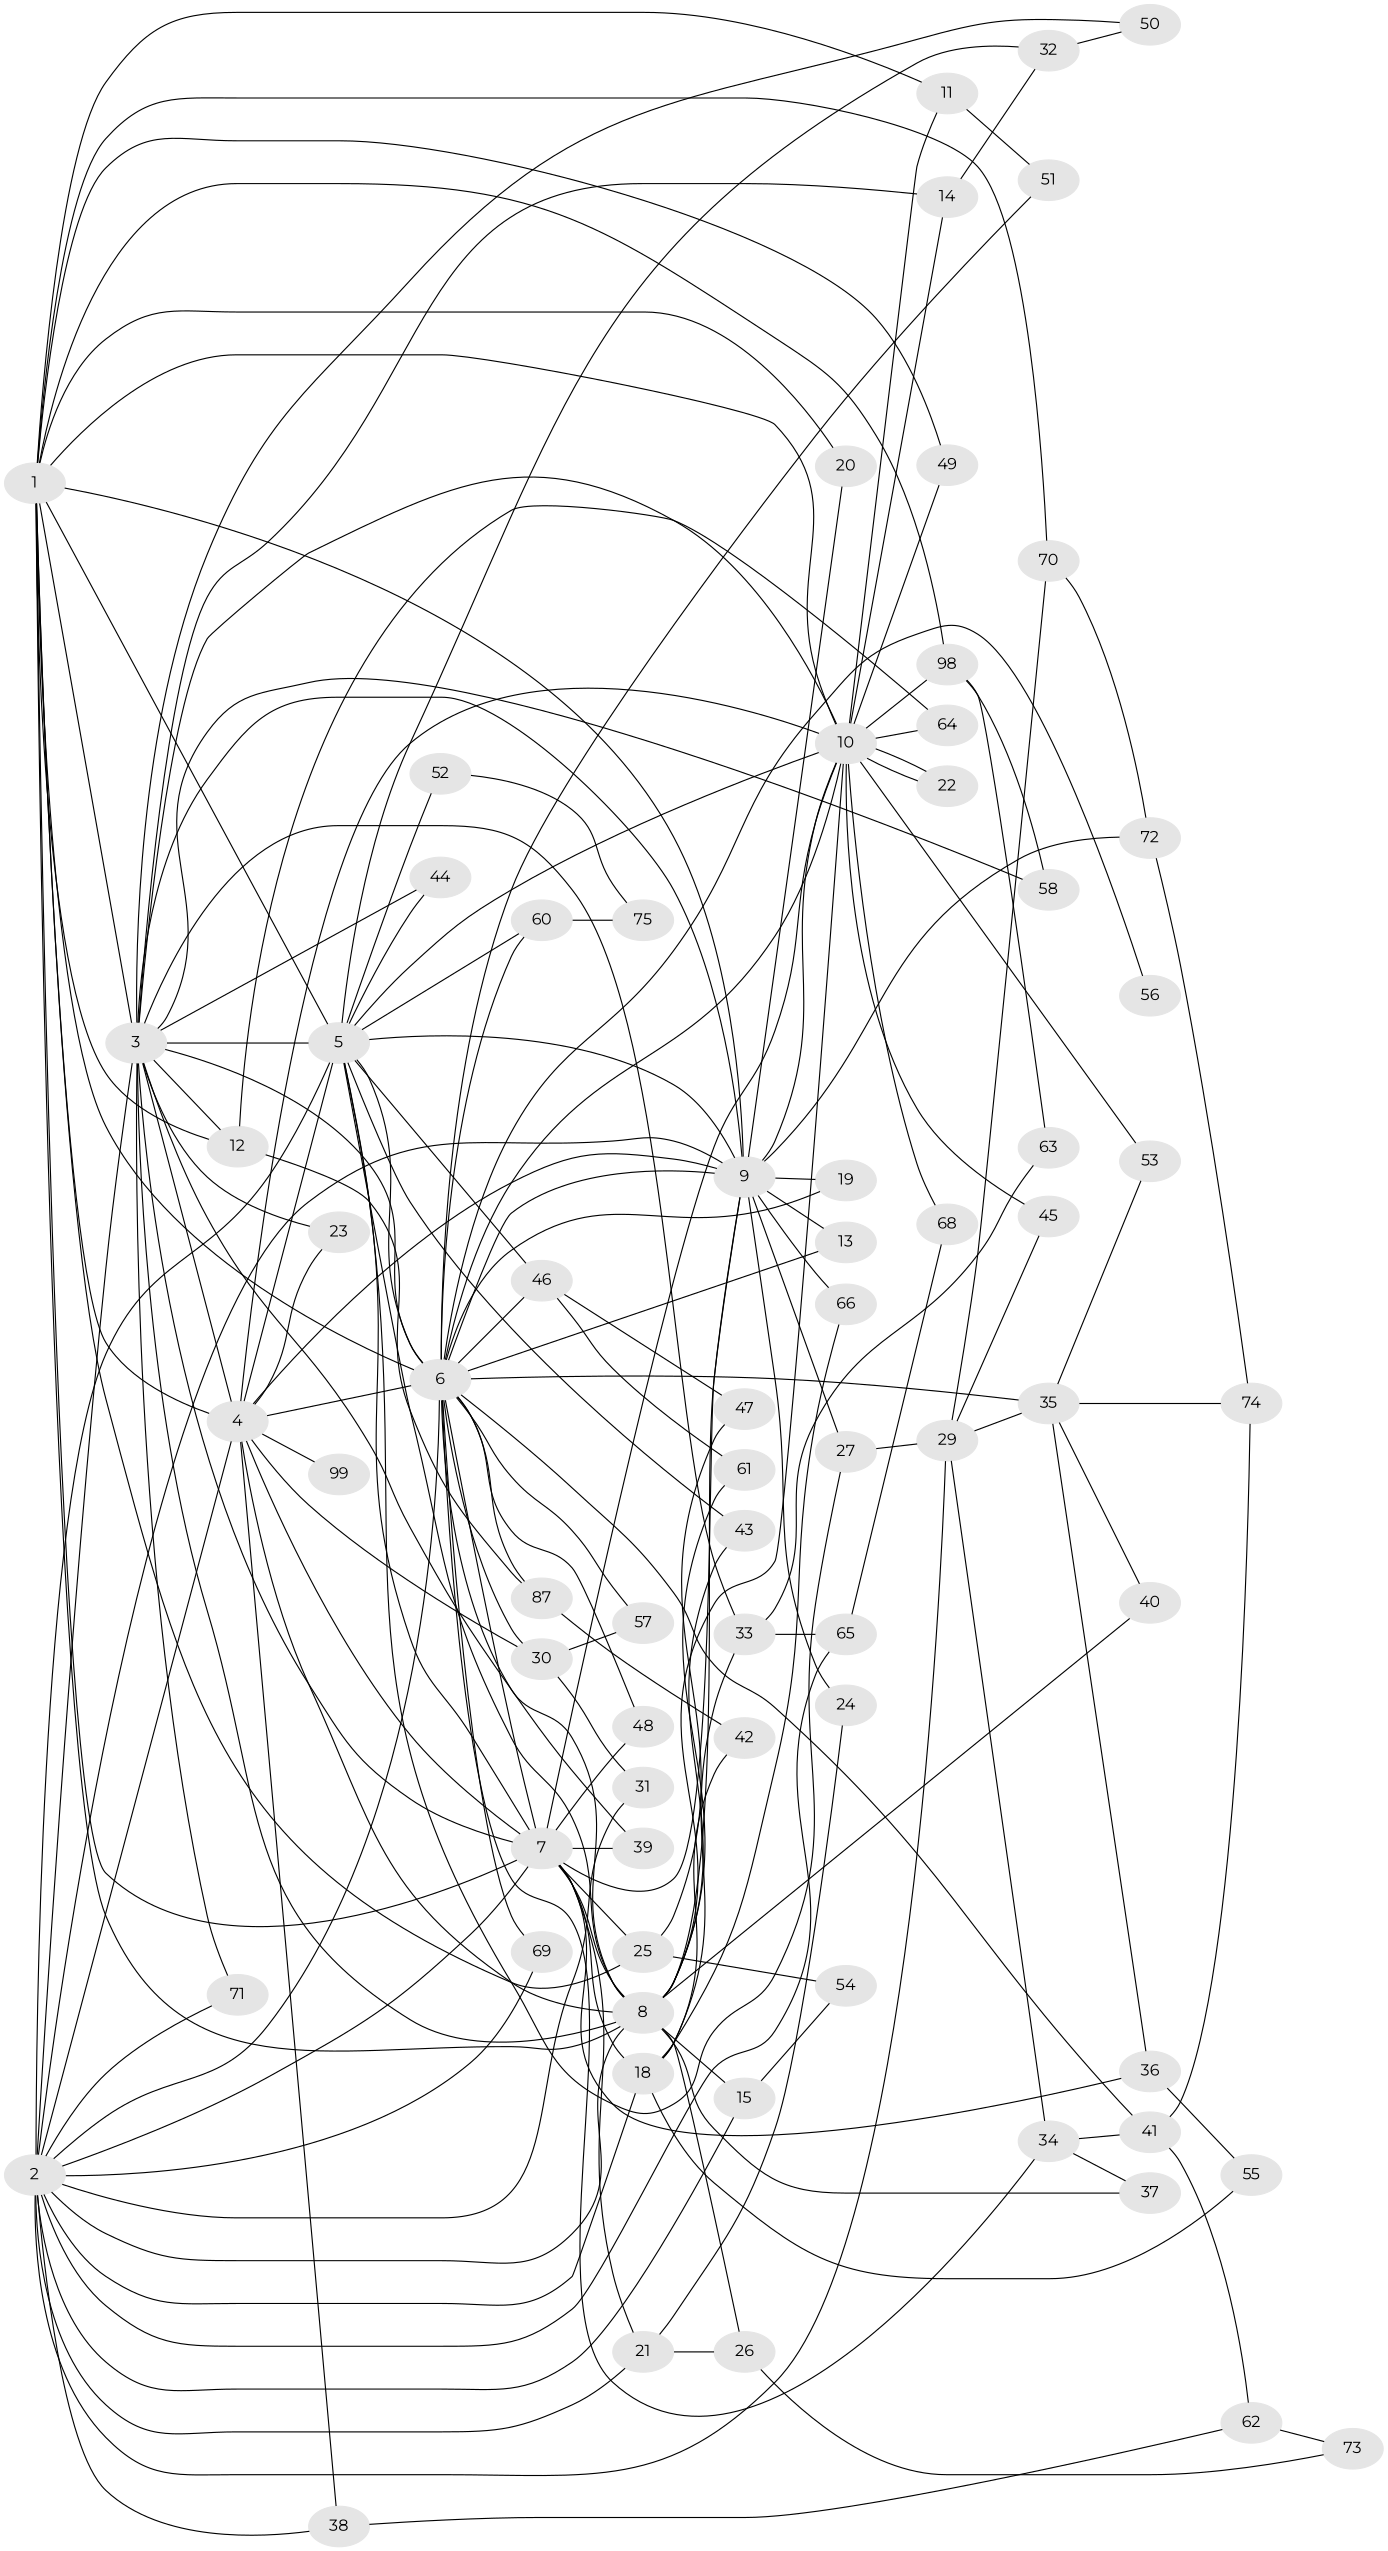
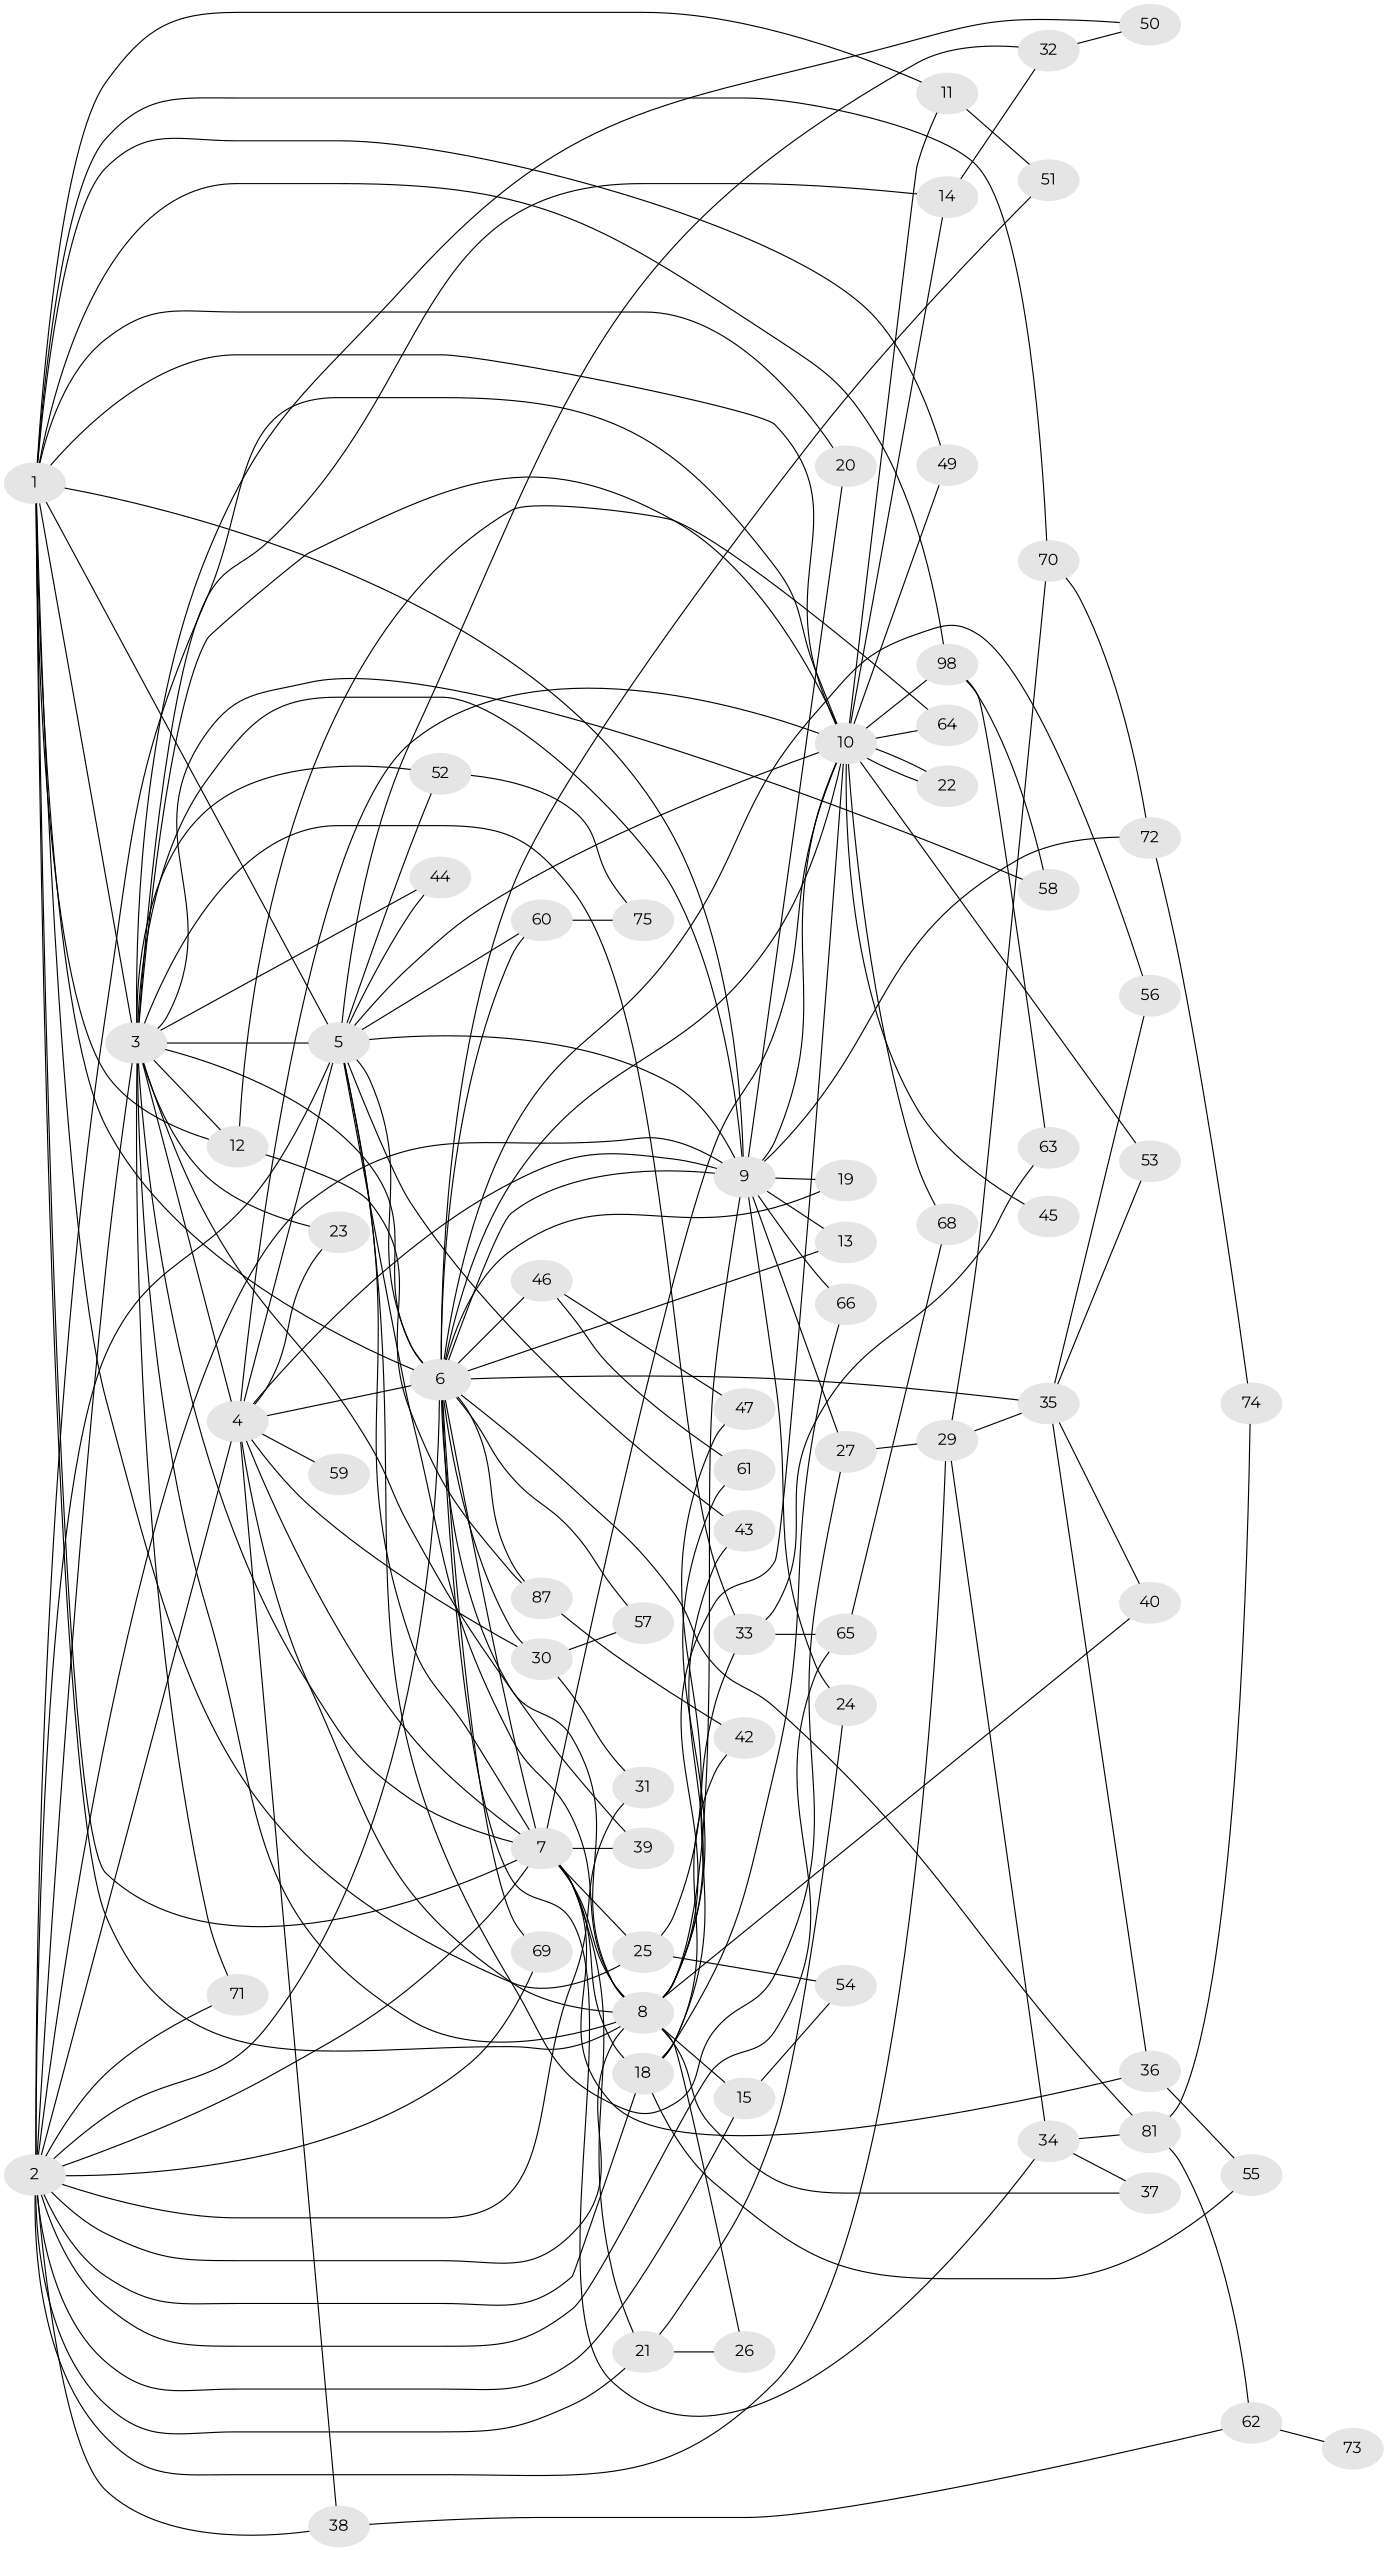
none -> (201, 816)
none -> (121, 908)
(59, 989) -> none
(440, 1162) -> none
(998, 1328) -> none
(1150, 1403) -> (1099, 1200)
(339, 1474) -> (339, 1474)
(708, 1599) -> none
(643, 1727) -> none
(1150, 2132) -> (1150, 2132)
(1056, 2475) -> none
